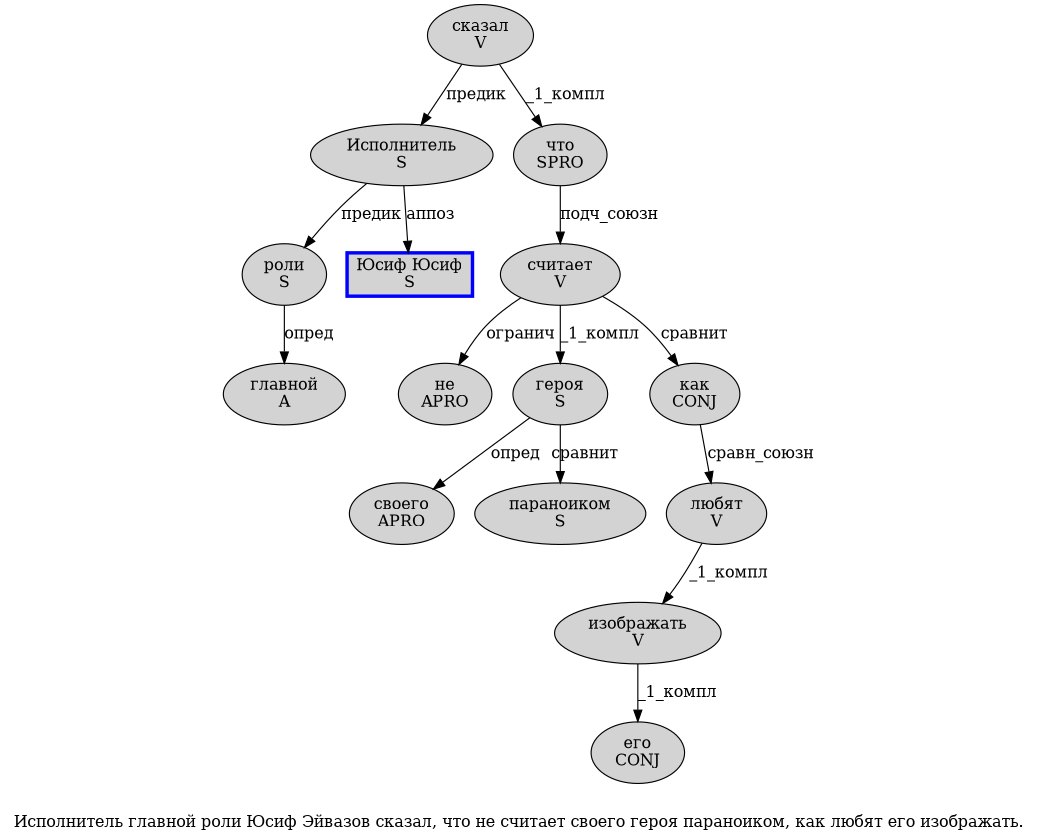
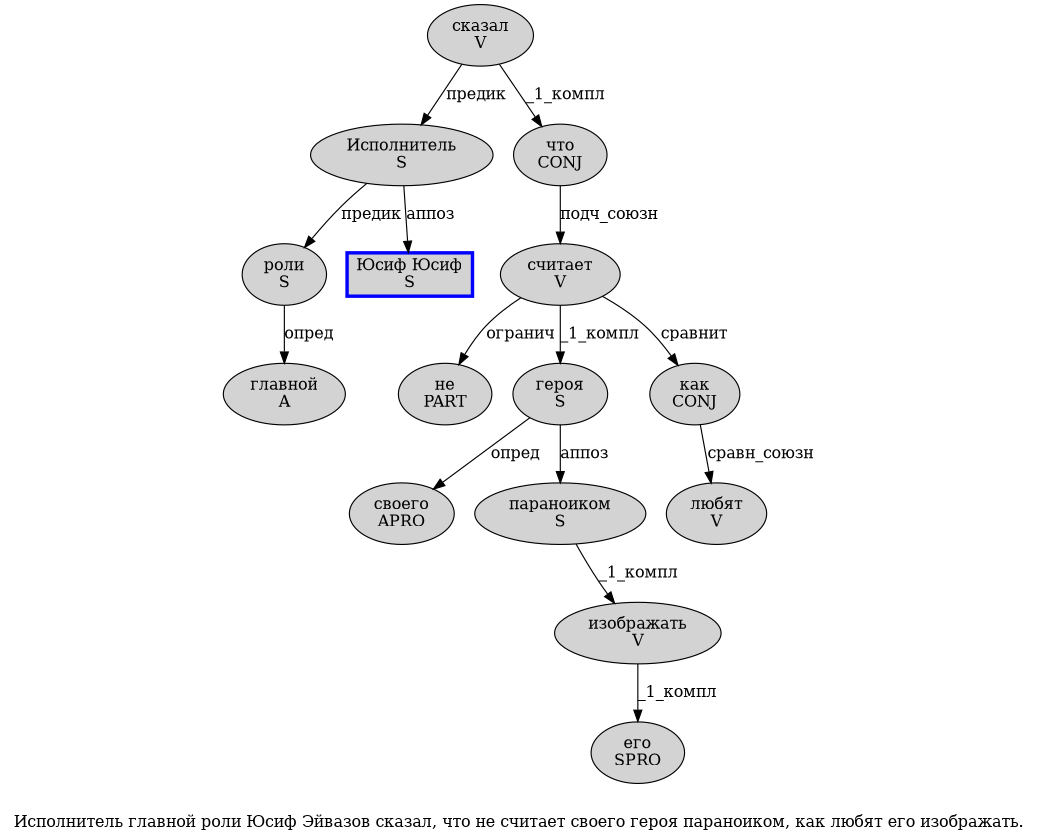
(560, 155) -> (560, 155)
(445, 394) -> (445, 394)
(585, 454) -> (585, 454)
(687, 570) -> (591, 570)
(638, 753) -> (638, 753)
